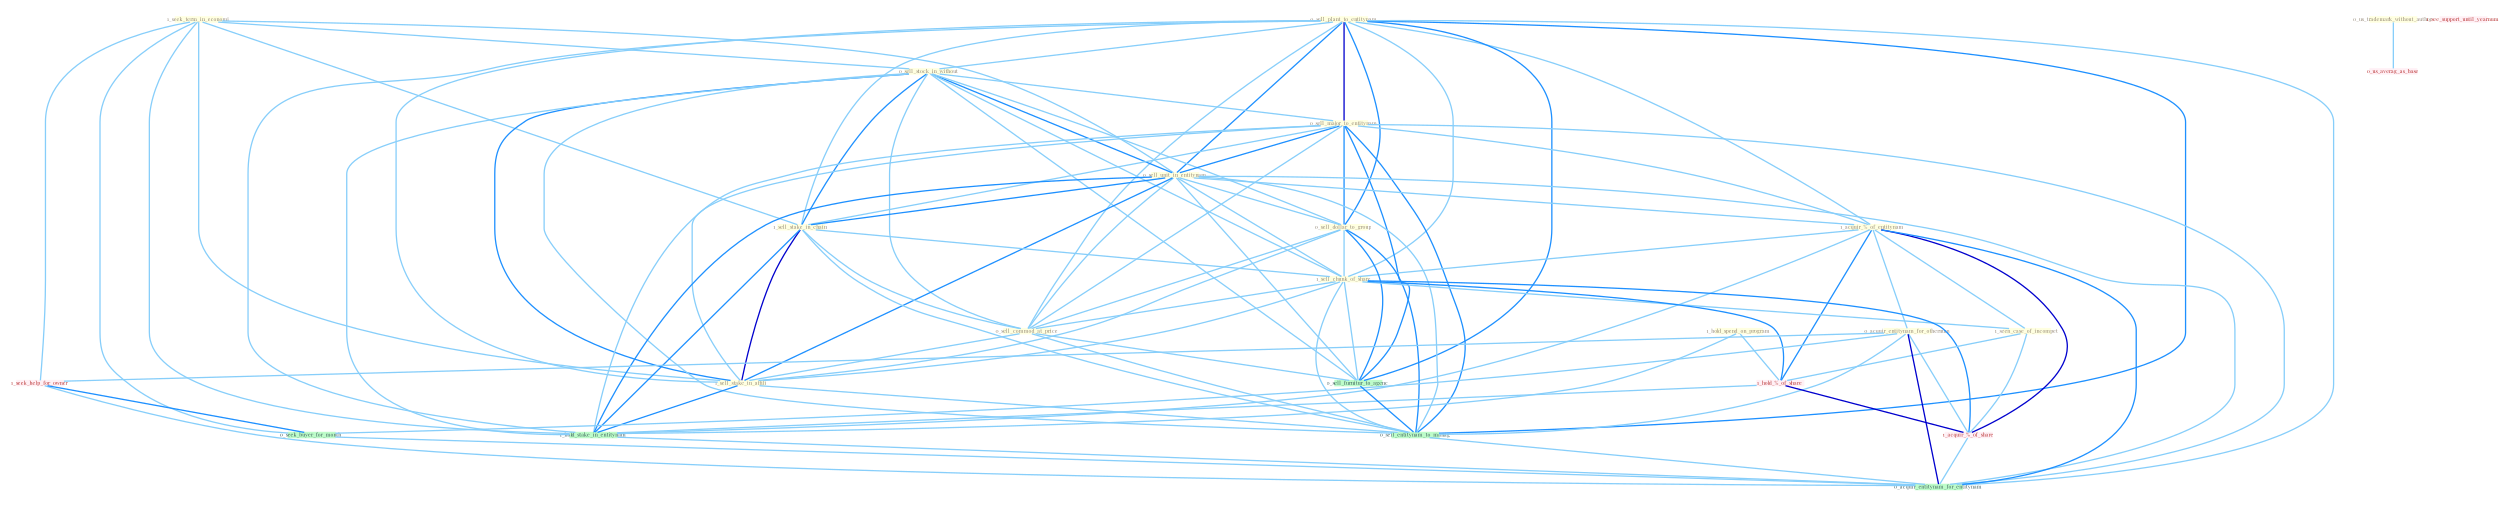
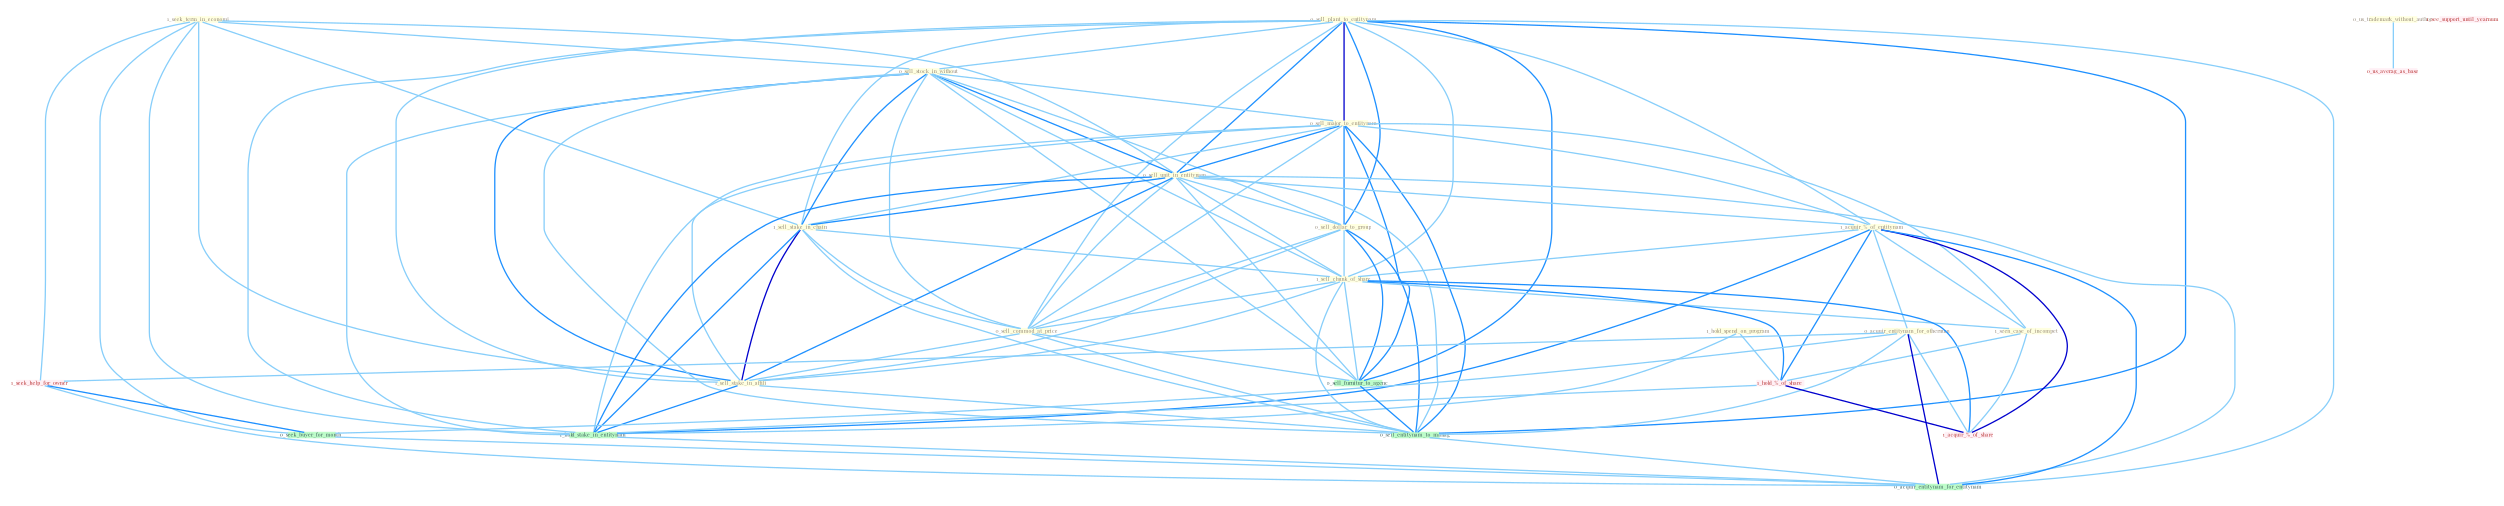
(2057, 187) -> (1721, 159)
(1477, 367) -> (1477, 367)
(1954, 461) -> none
